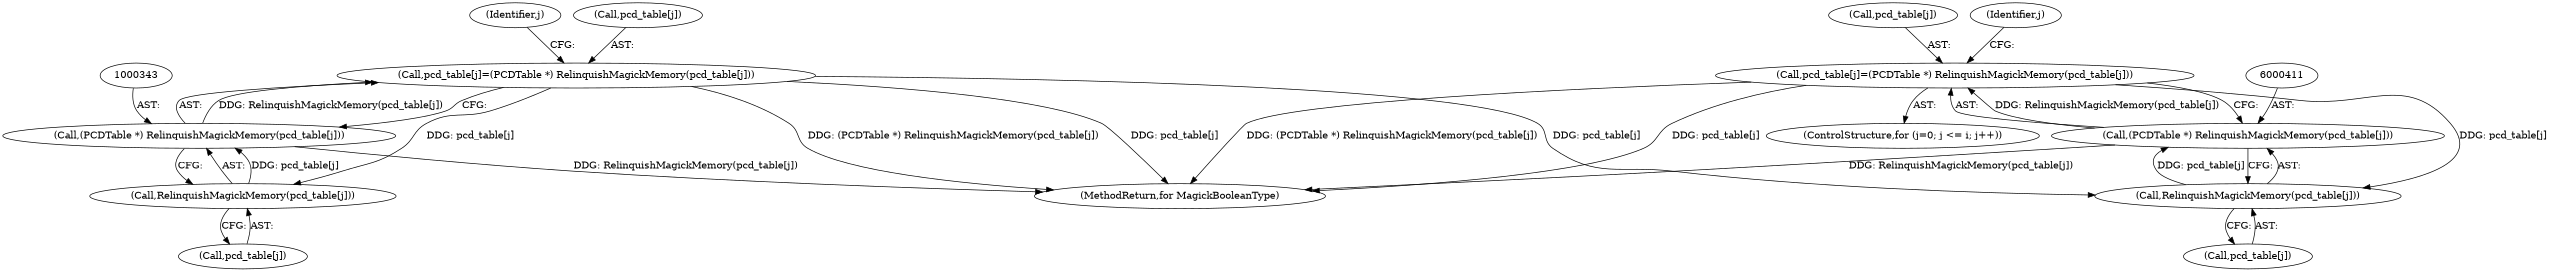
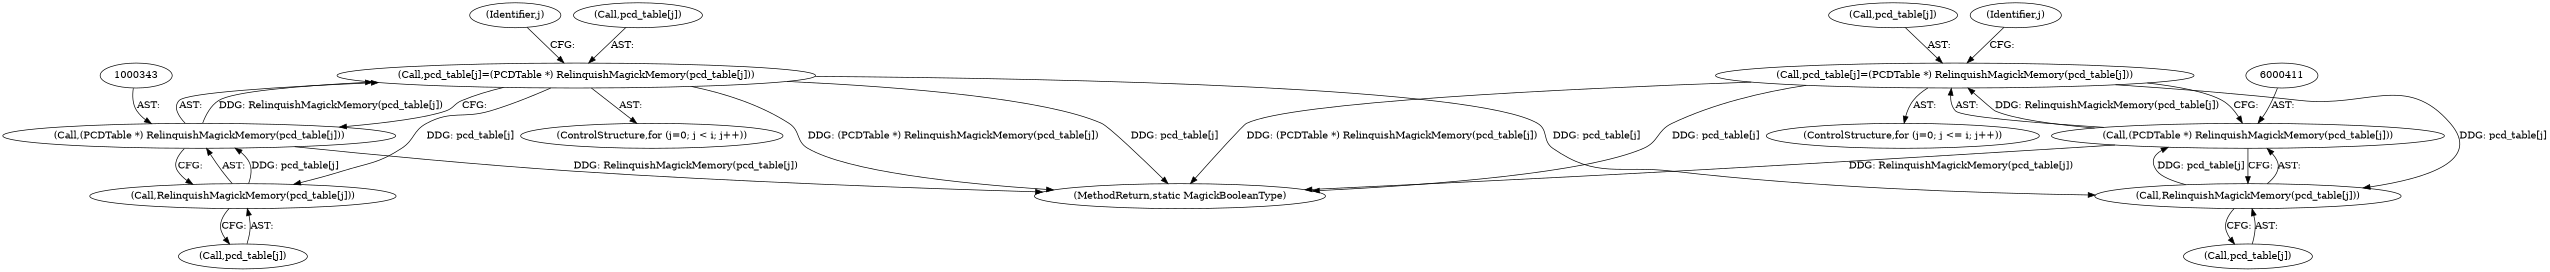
none -> (652, 136)
(1180, 196) -> (1180, 196)
